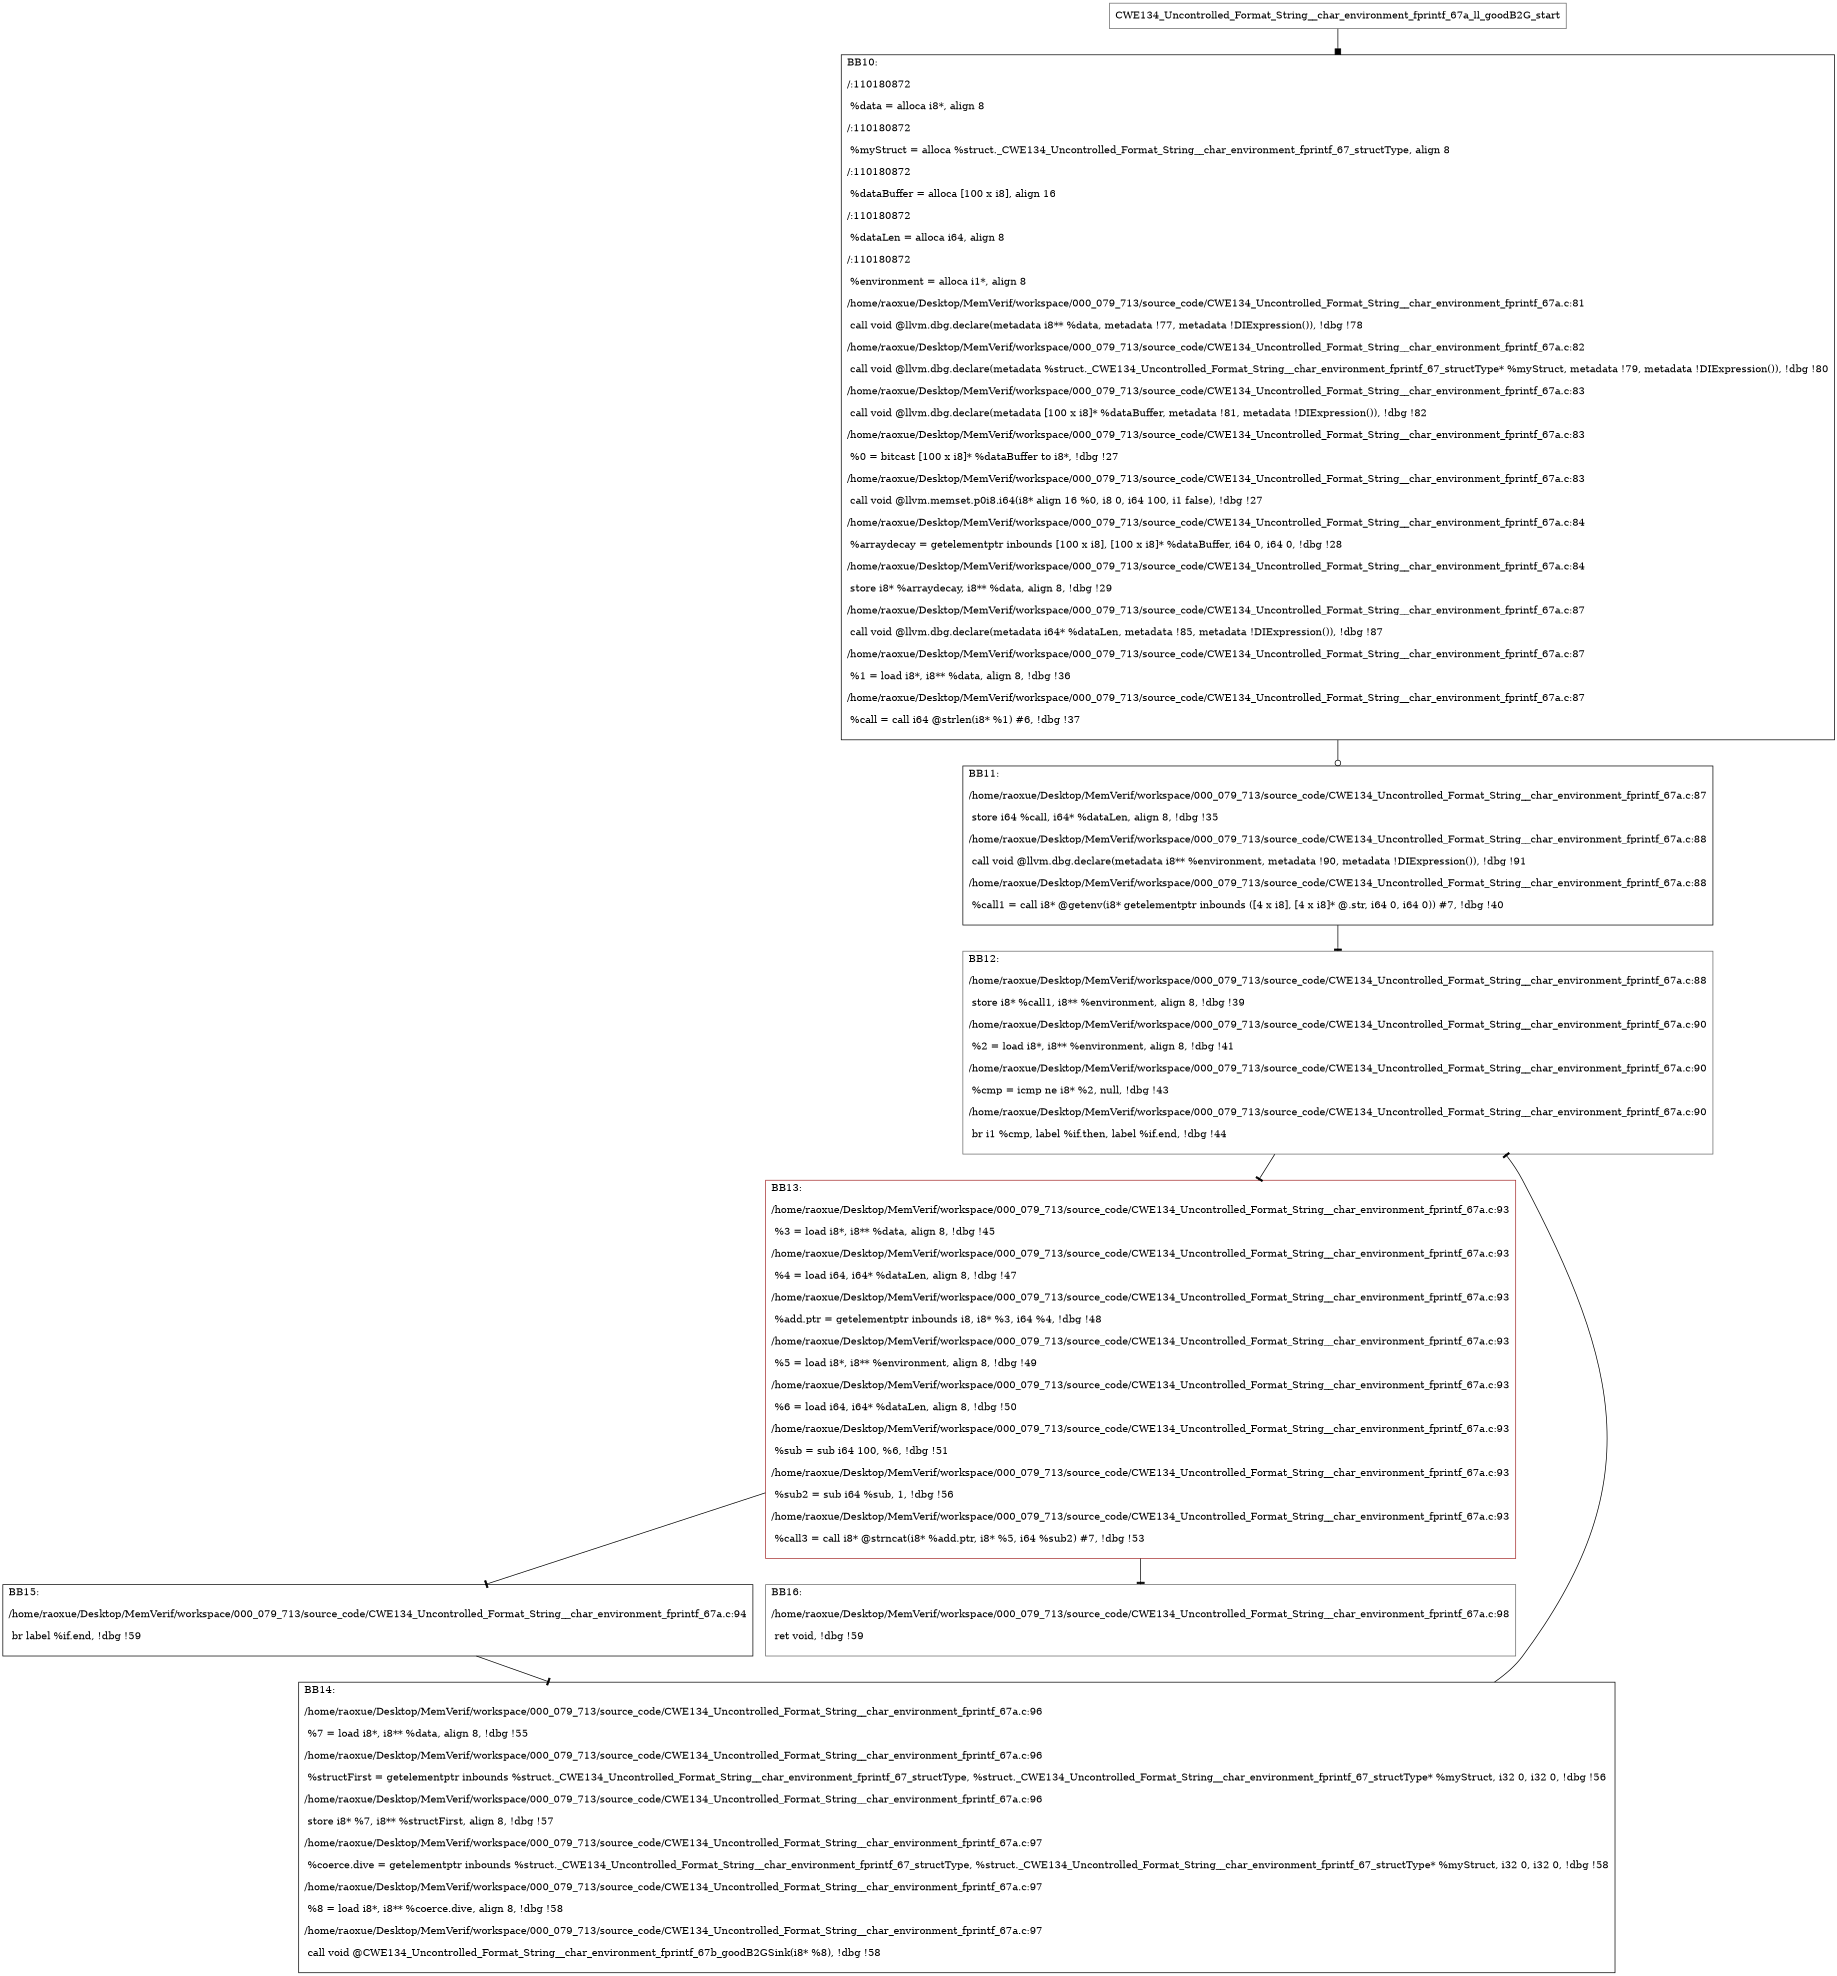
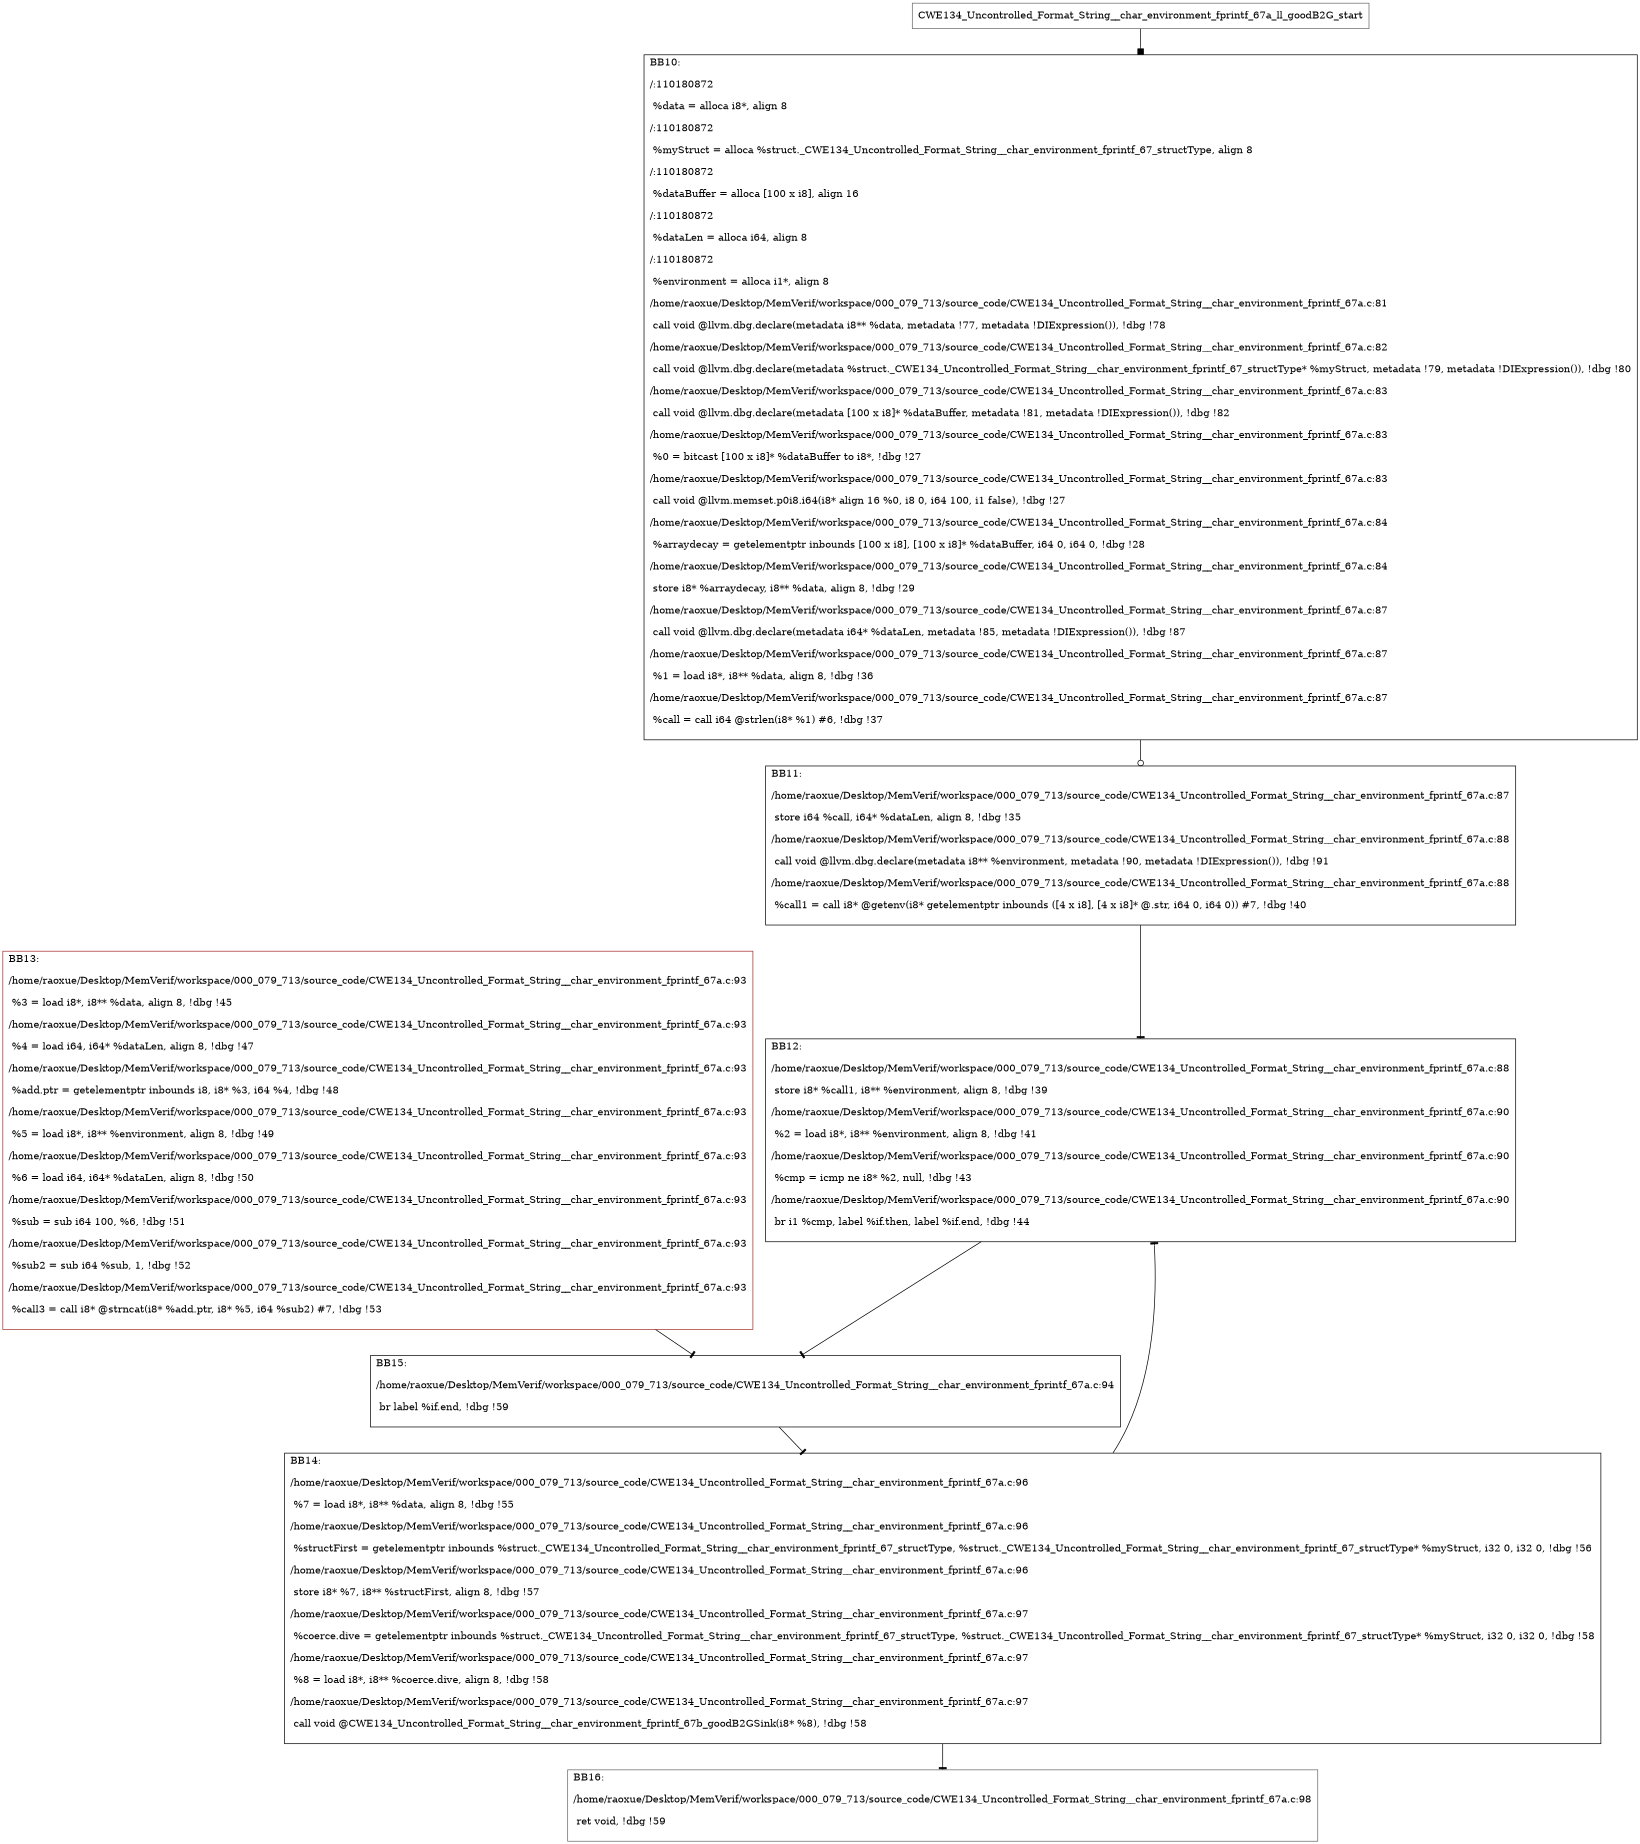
(1338, 1053) -> (1141, 1140)
(1268, 1166) -> (893, 1298)
(863, 1495) -> (100, 1266)
(1141, 1570) -> (943, 1755)
